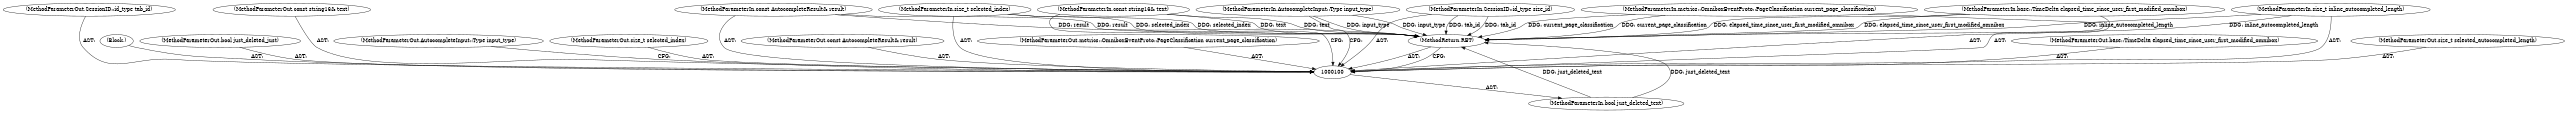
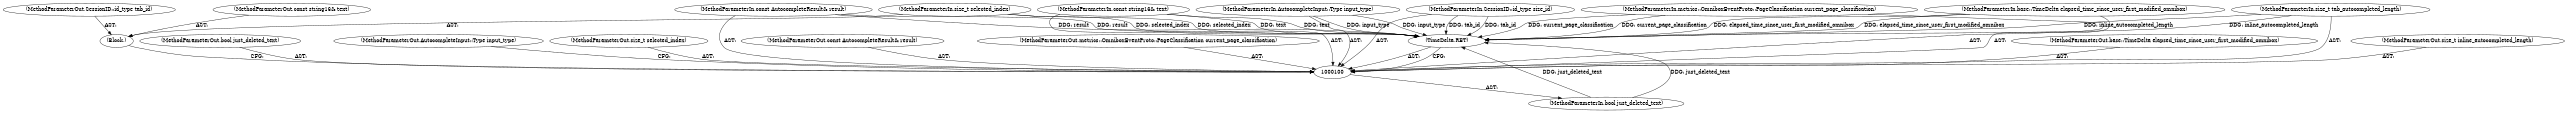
(2331, 10) -> (2331, 10)
(220, 41) -> (220, 41)
(1338, 41) -> (1338, 41)
(1357, 41) -> (1357, 41)
(1447, 41) -> (1447, 41)
(2458, 41) -> (2458, 41)
(258, 57) -> (258, 57)
(638, 61) -> (190, 24)
(1031, 63) -> (517, 22)
(677, 68) -> (102, 24)
